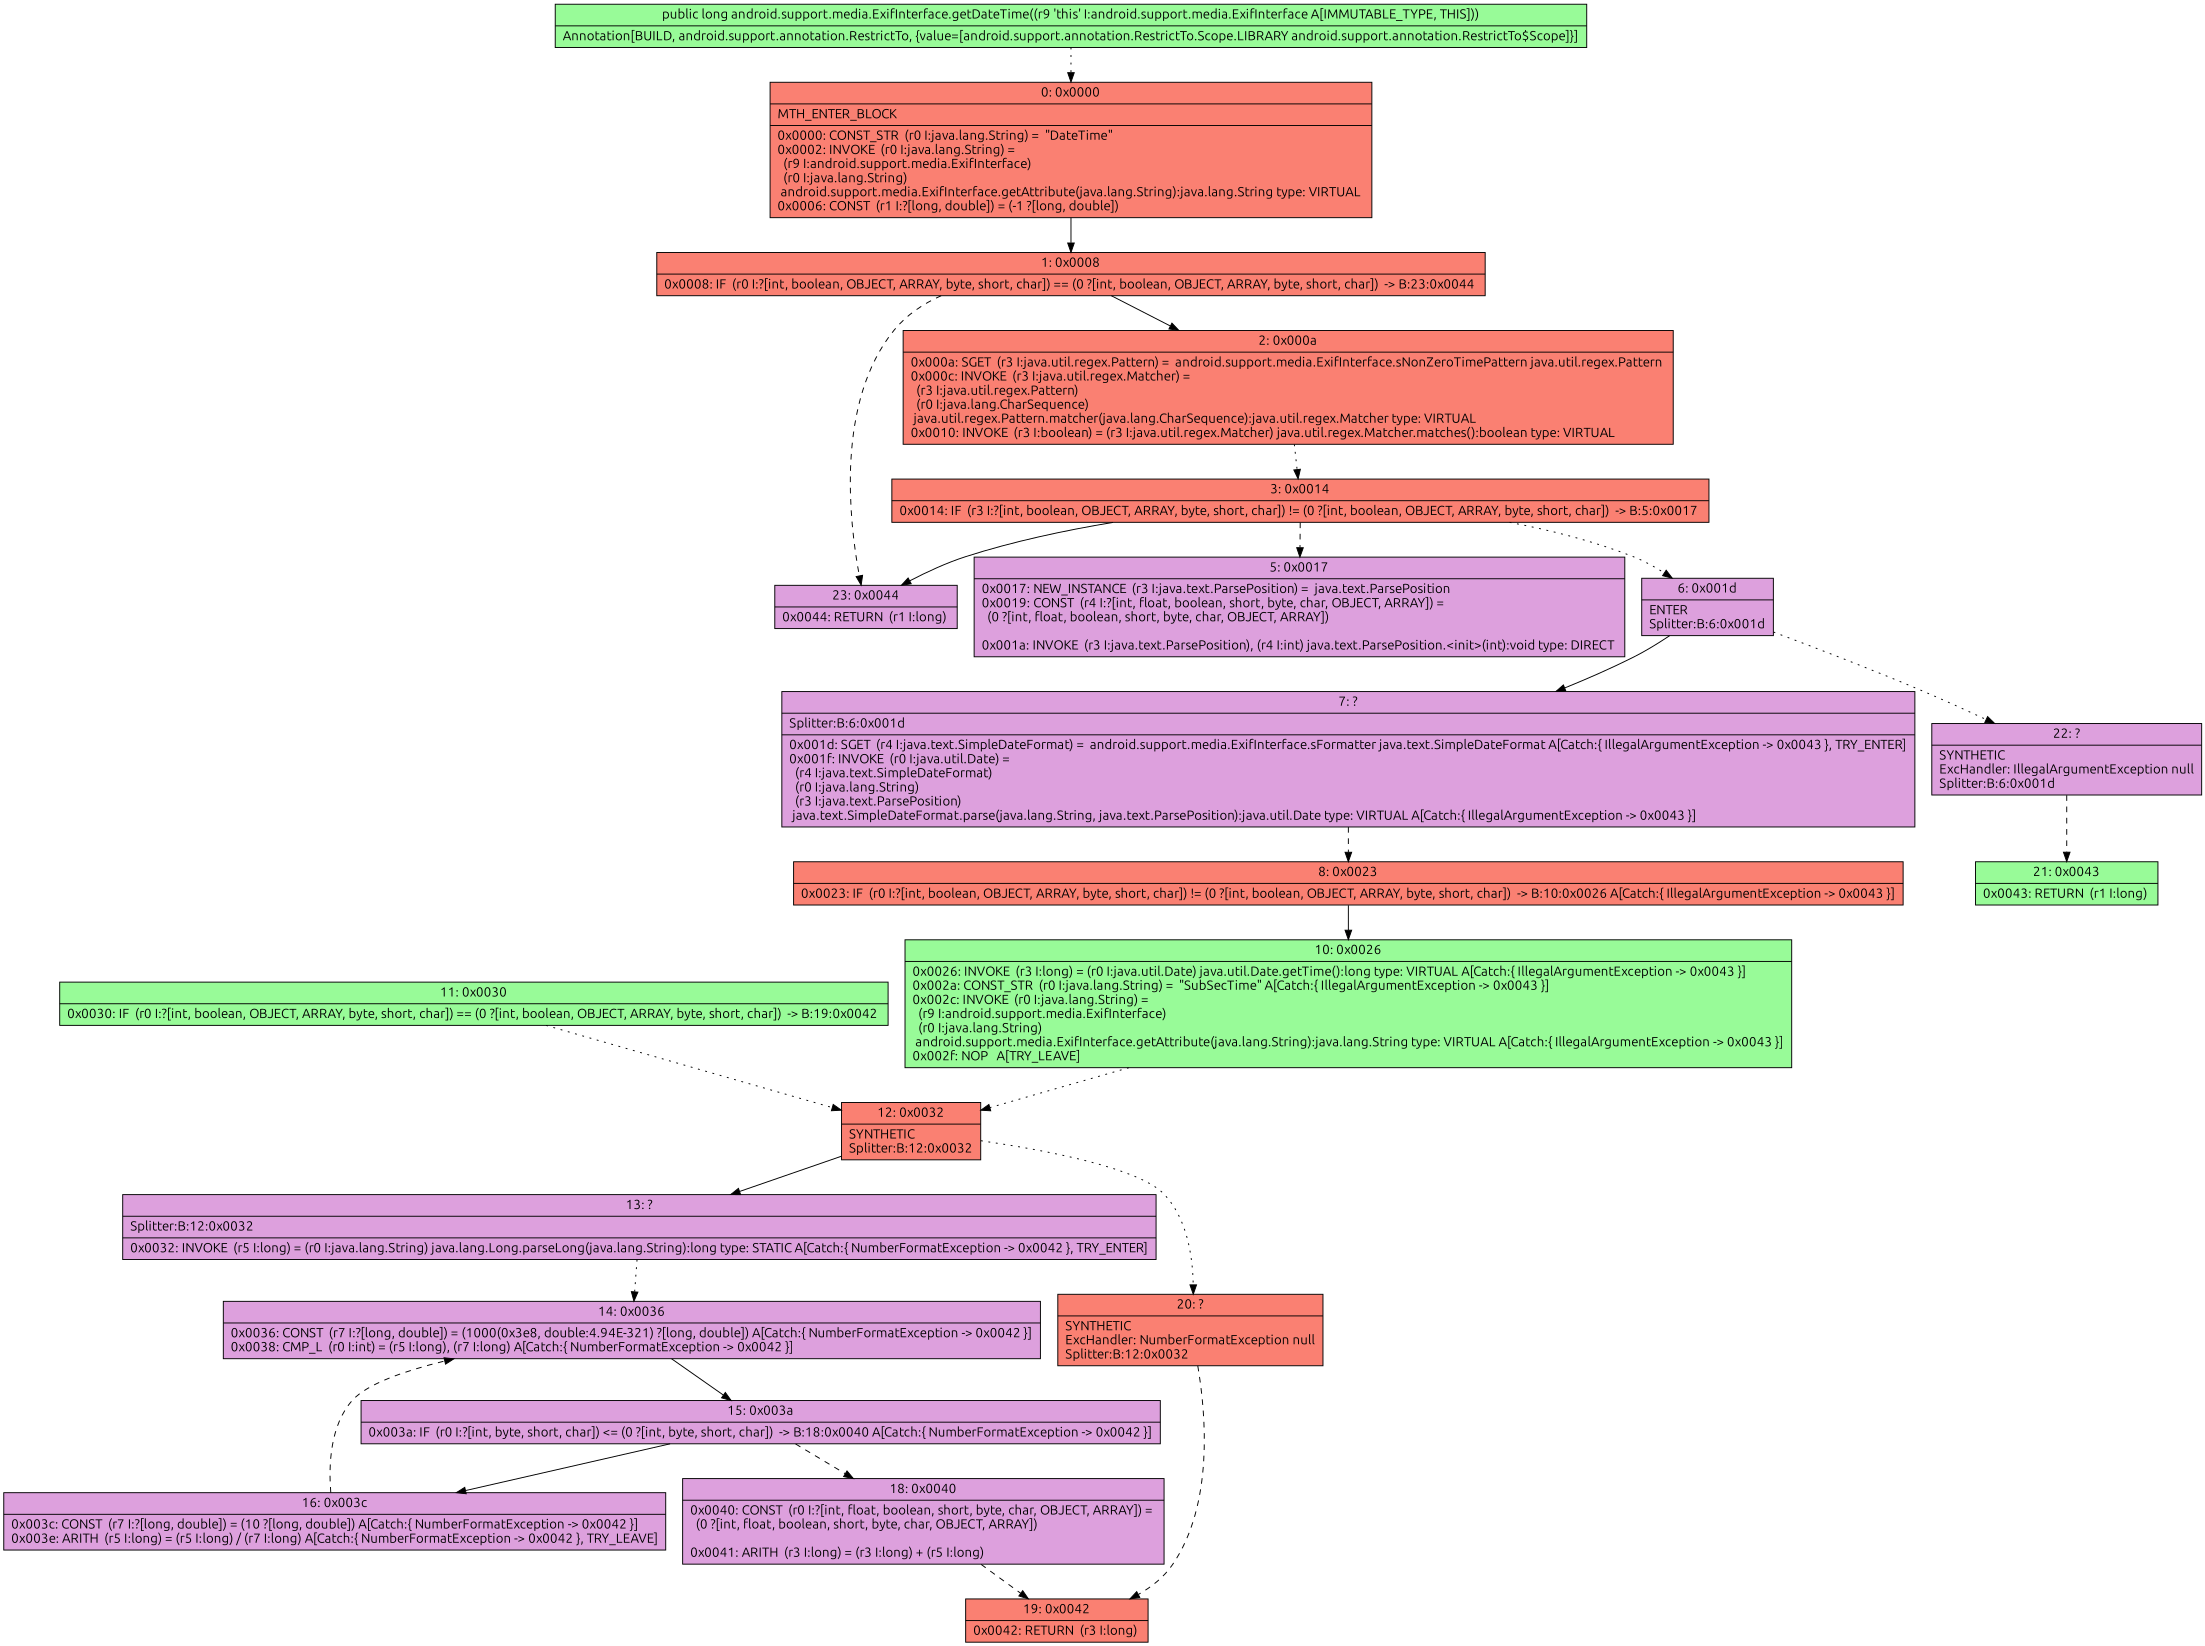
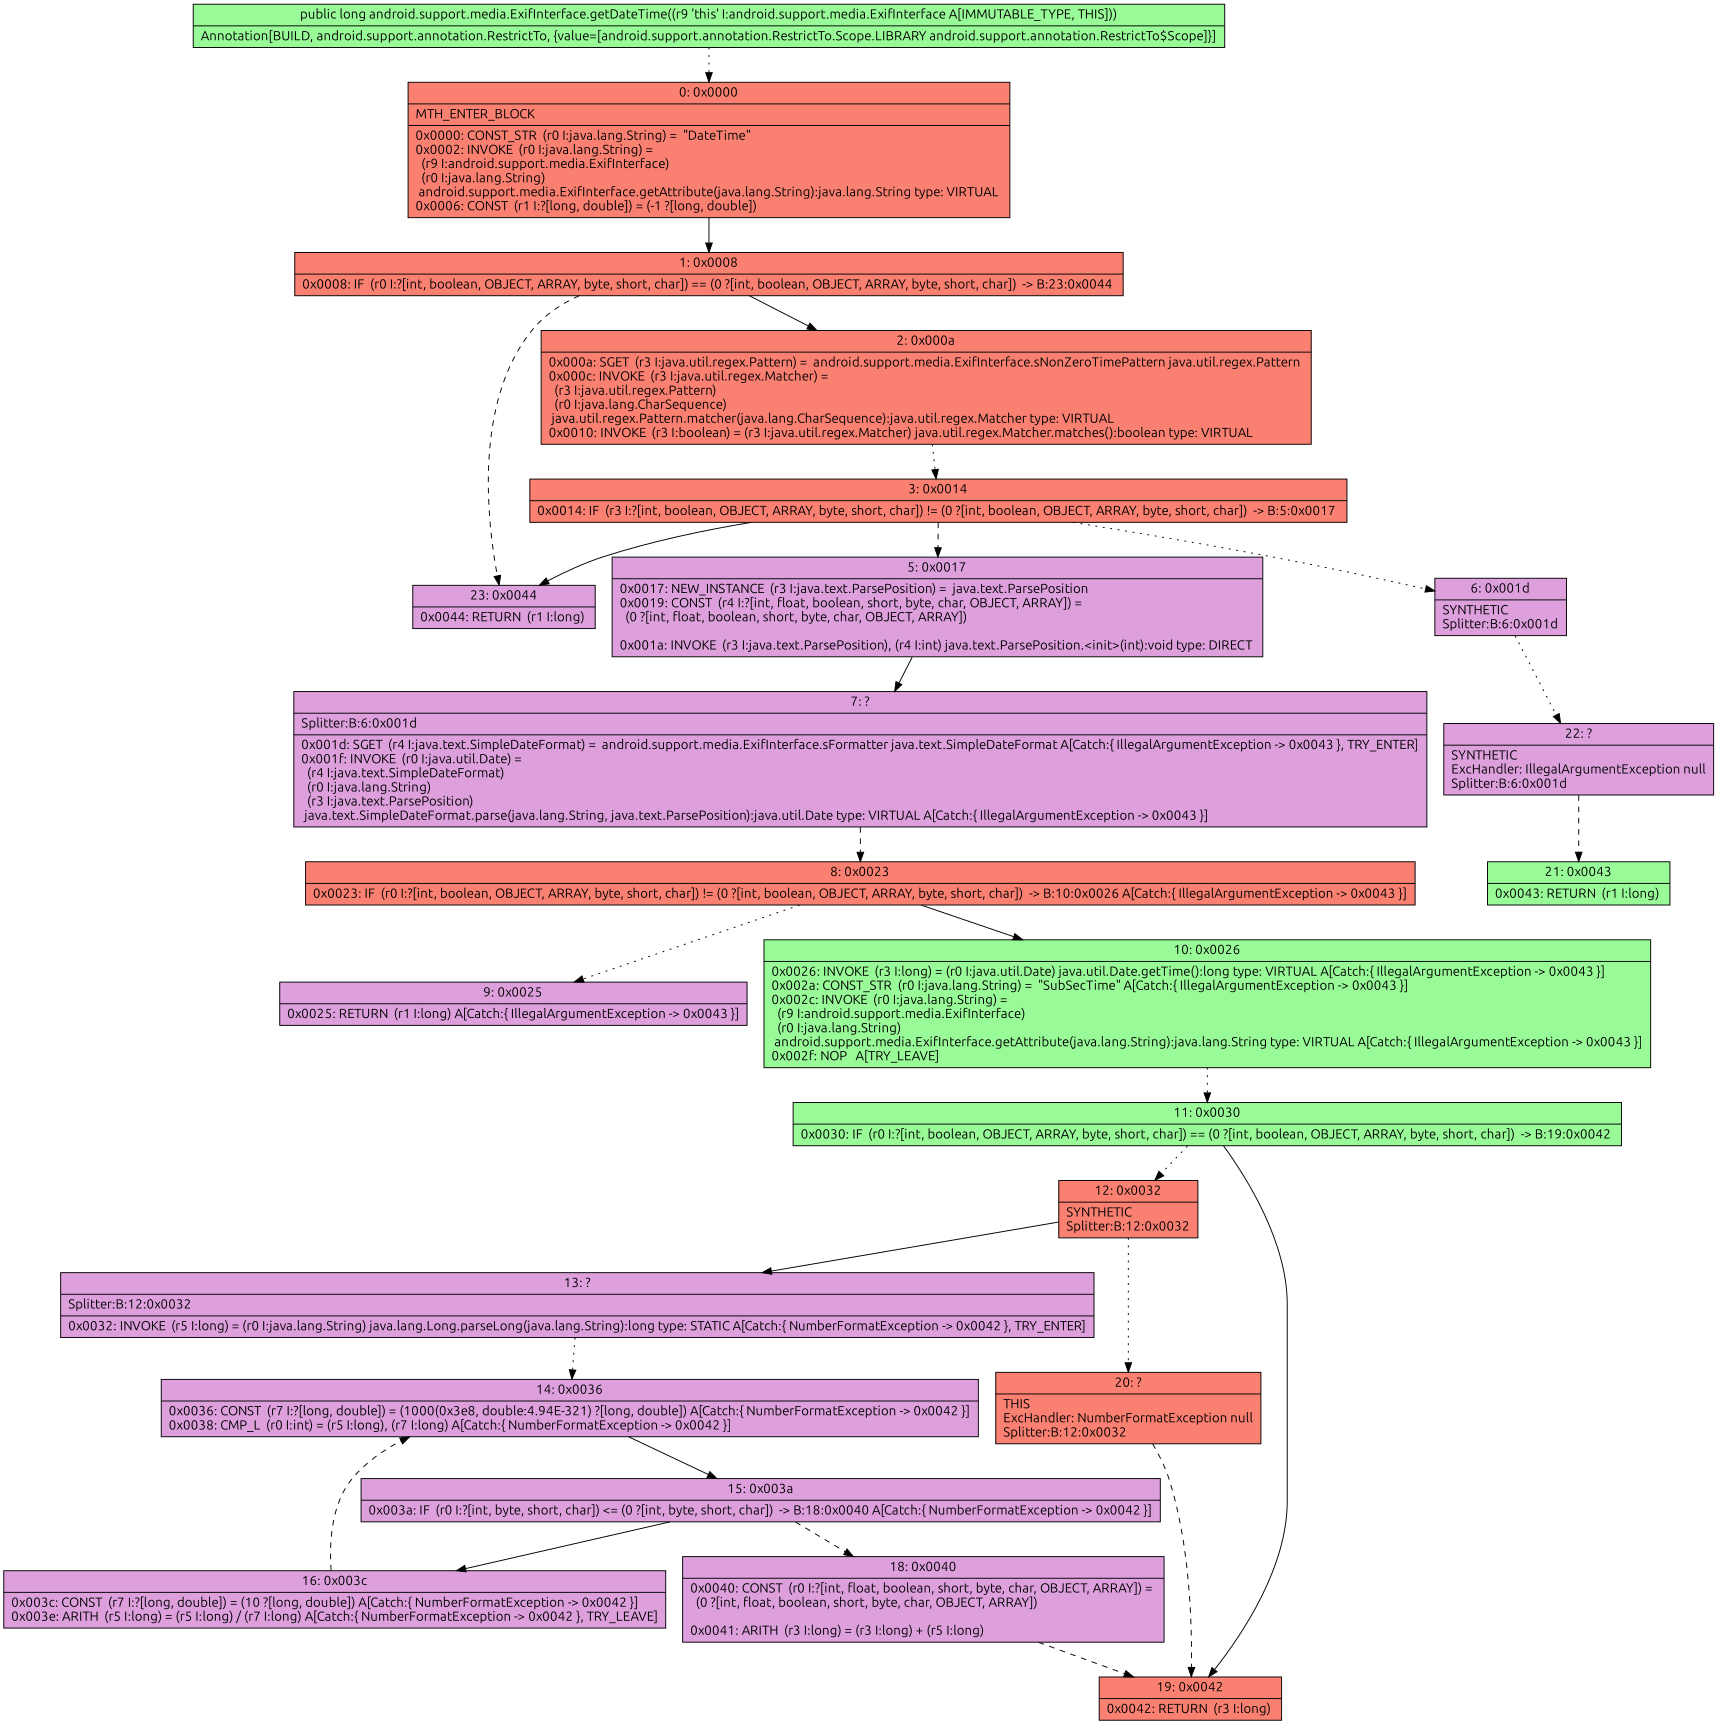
(1669, 610) -> (1475, 610)
(1619, 664) -> (906, 670)
none -> (513, 1004)
(1059, 1088) -> (1207, 1080)
(1098, 1326) -> (1017, 1404)
none -> (1287, 1409)
